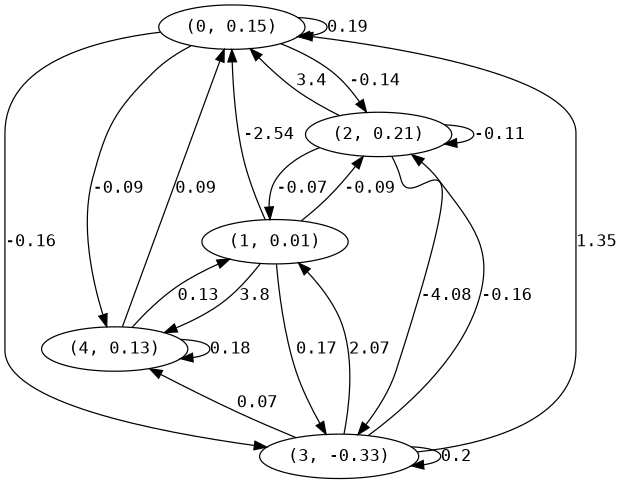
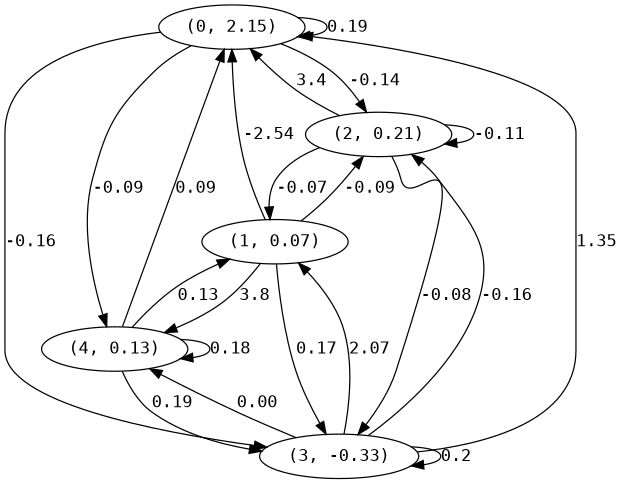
(232, 27) -> (232, 27)
(275, 242) -> (275, 242)
(446, 295) -> (446, 295)
(258, 403) -> (258, 403)
none -> (168, 422)
